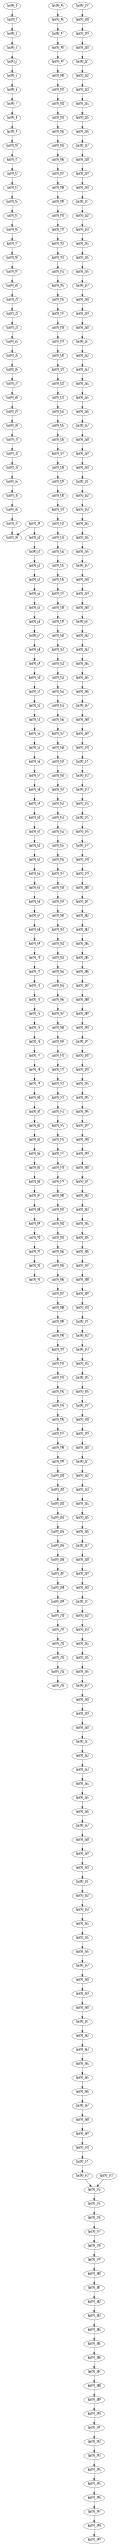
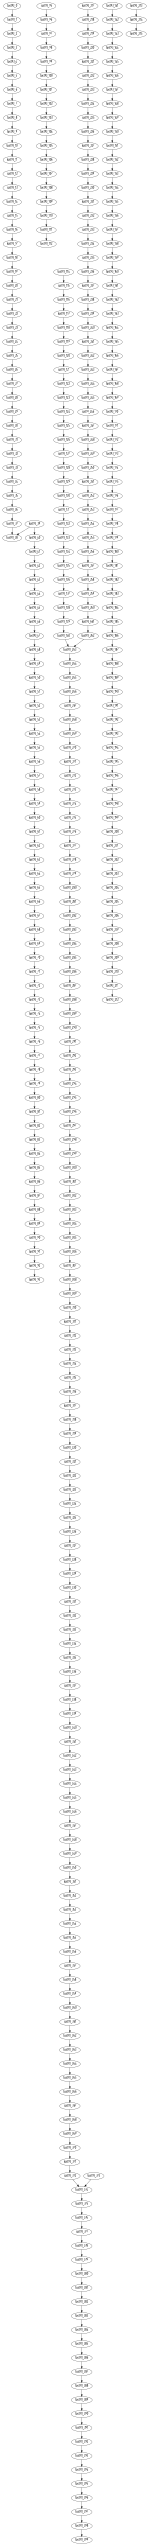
(58, 258) -> none
(82, 412) -> (88, 412)
(58, 642) -> (66, 642)
(58, 1650) -> none
